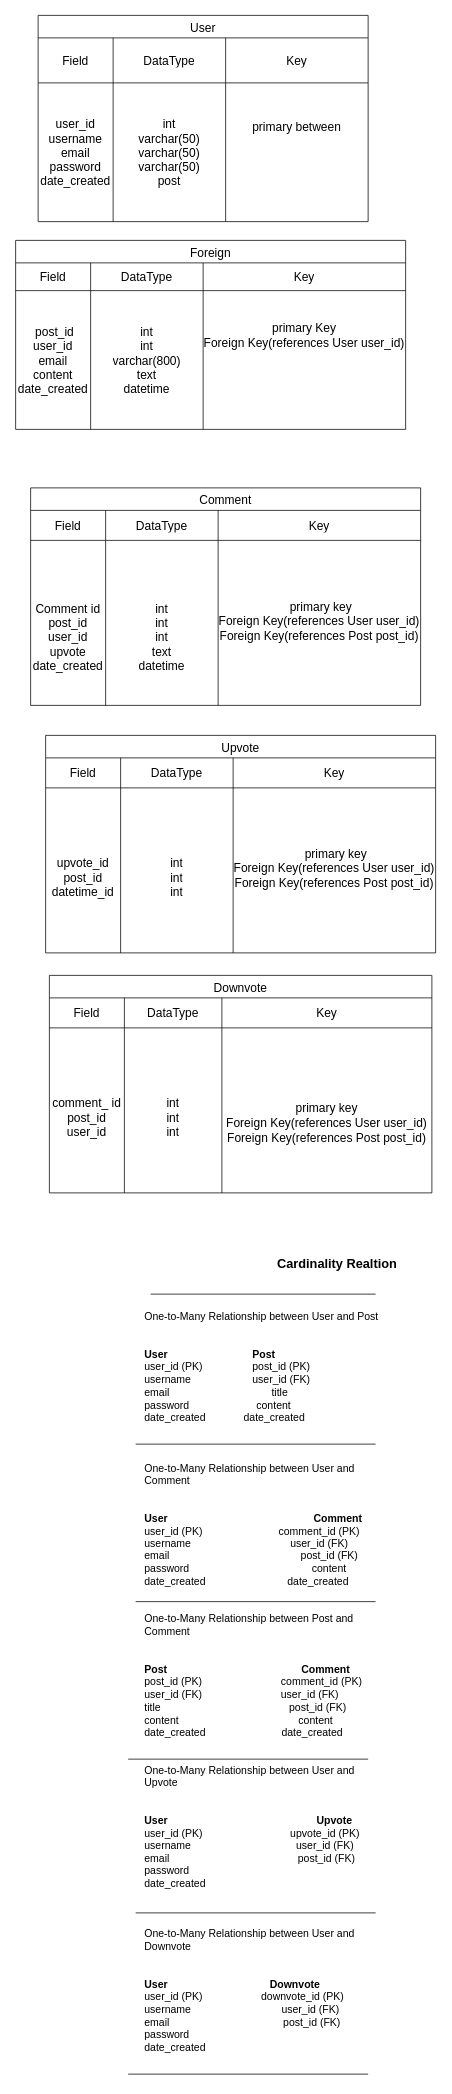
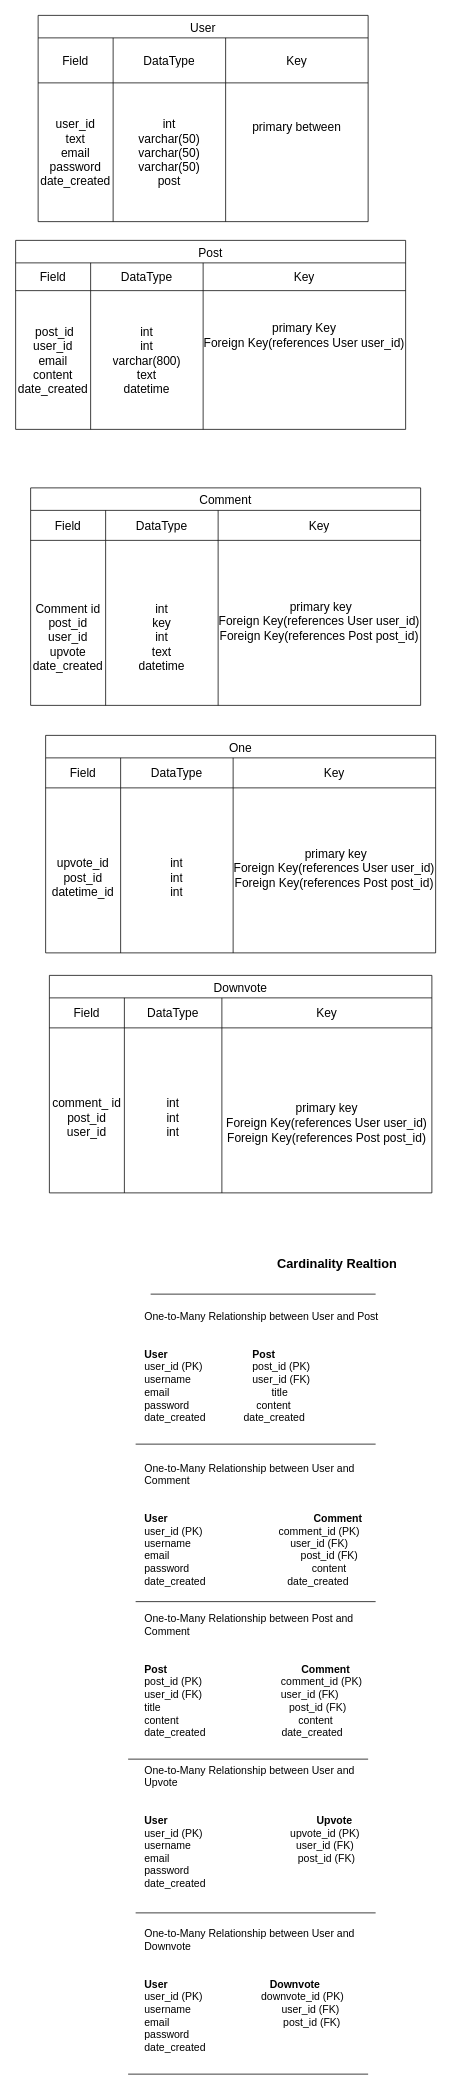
(75, 153) -> (75, 153)
(210, 253) -> (210, 253)
(162, 623) -> (162, 623)
(240, 748) -> (240, 748)
